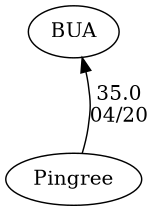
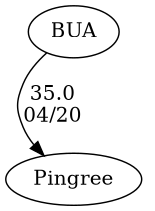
(90, 113) -> (19, 96)
